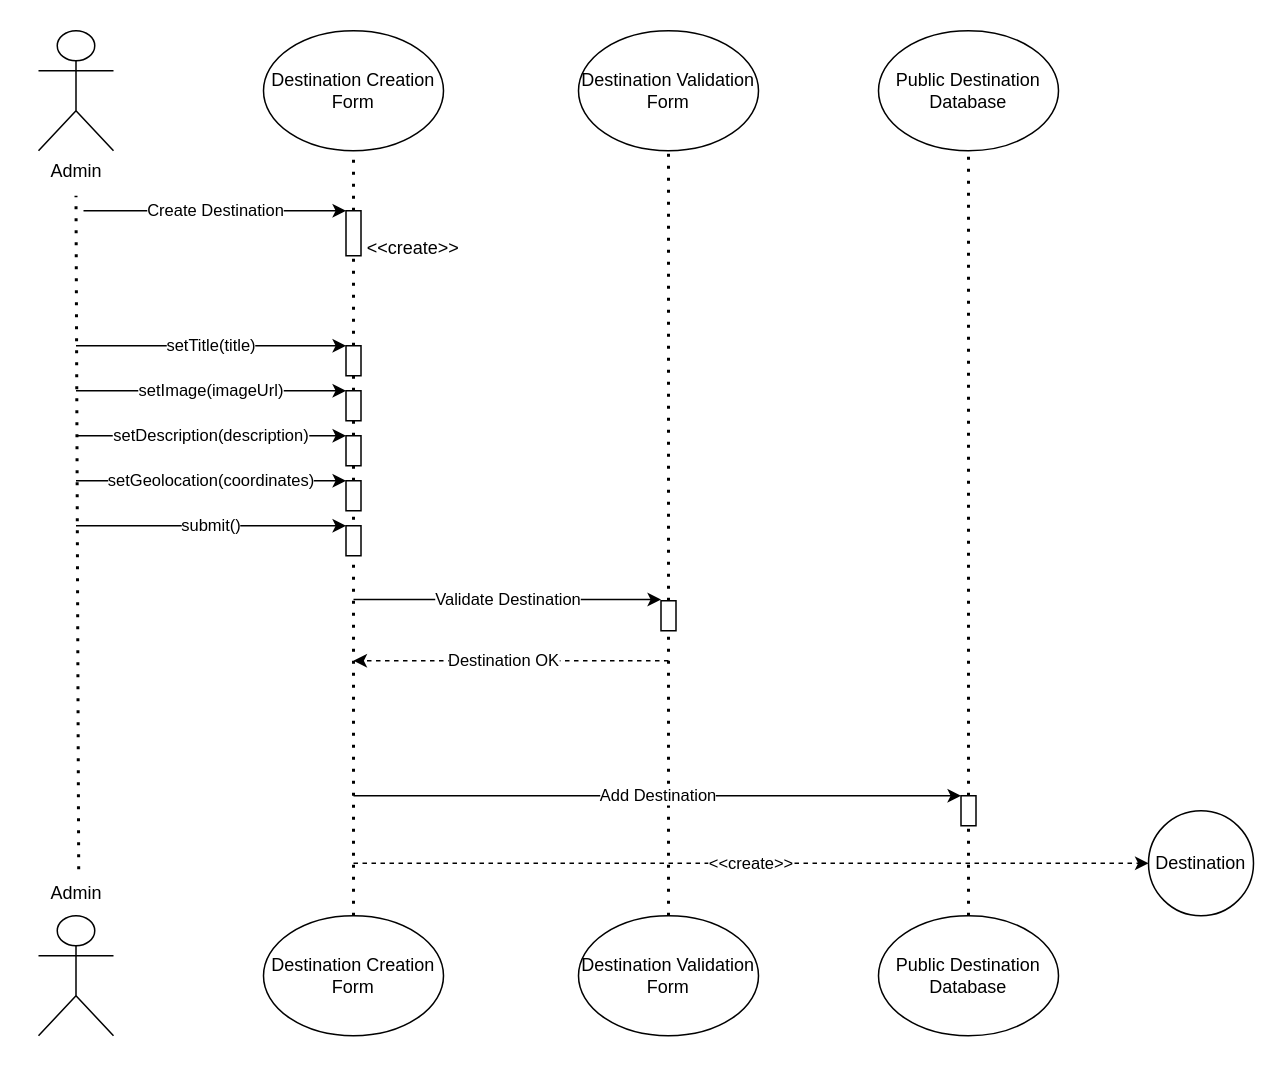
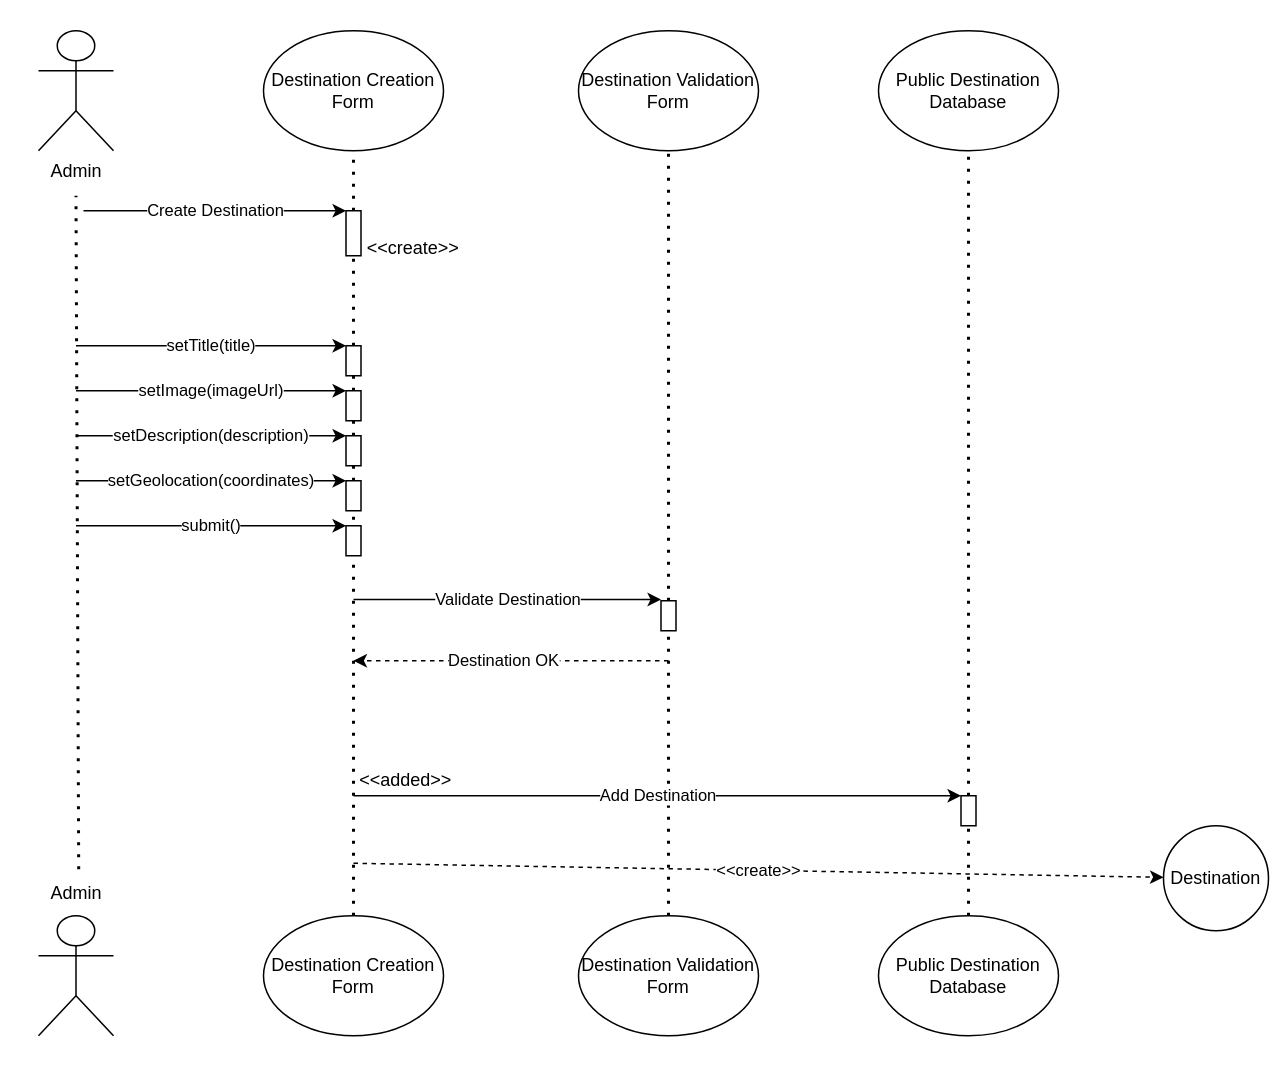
none -> (406, 781)
(1201, 863) -> (1216, 878)
